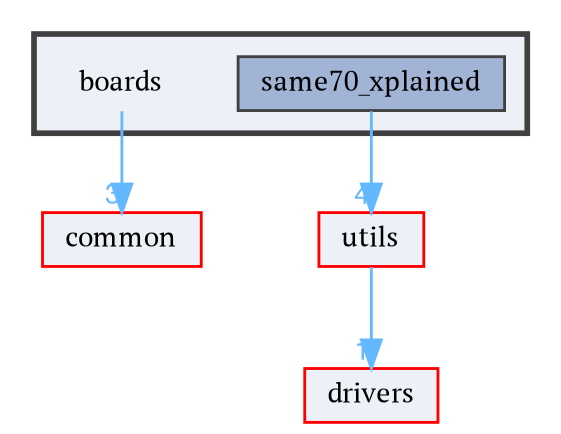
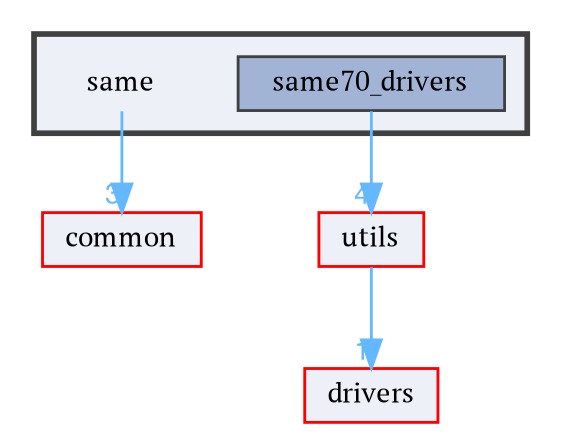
(122, 84) -> (122, 84)
(371, 84) -> (371, 84)
